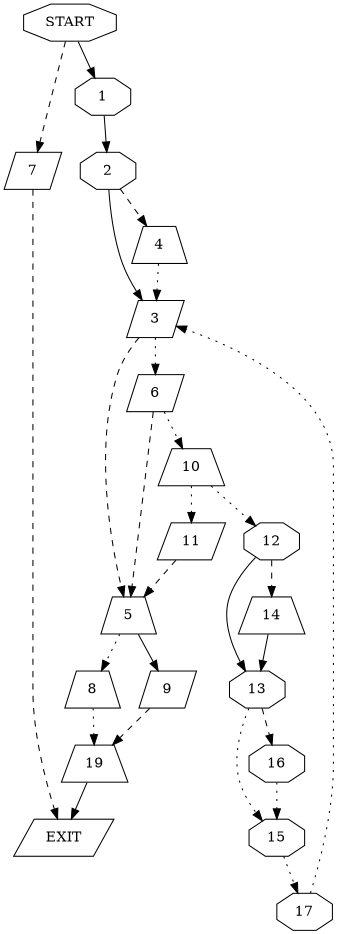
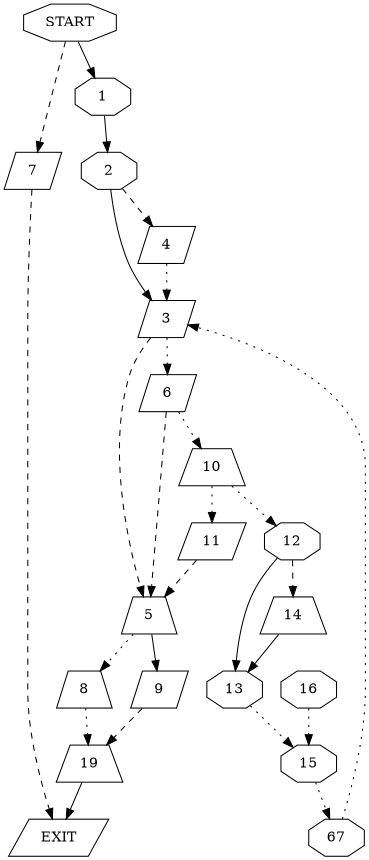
(160, 245) -> (167, 245)
(266, 722) -> none
(305, 912) -> (337, 838)
